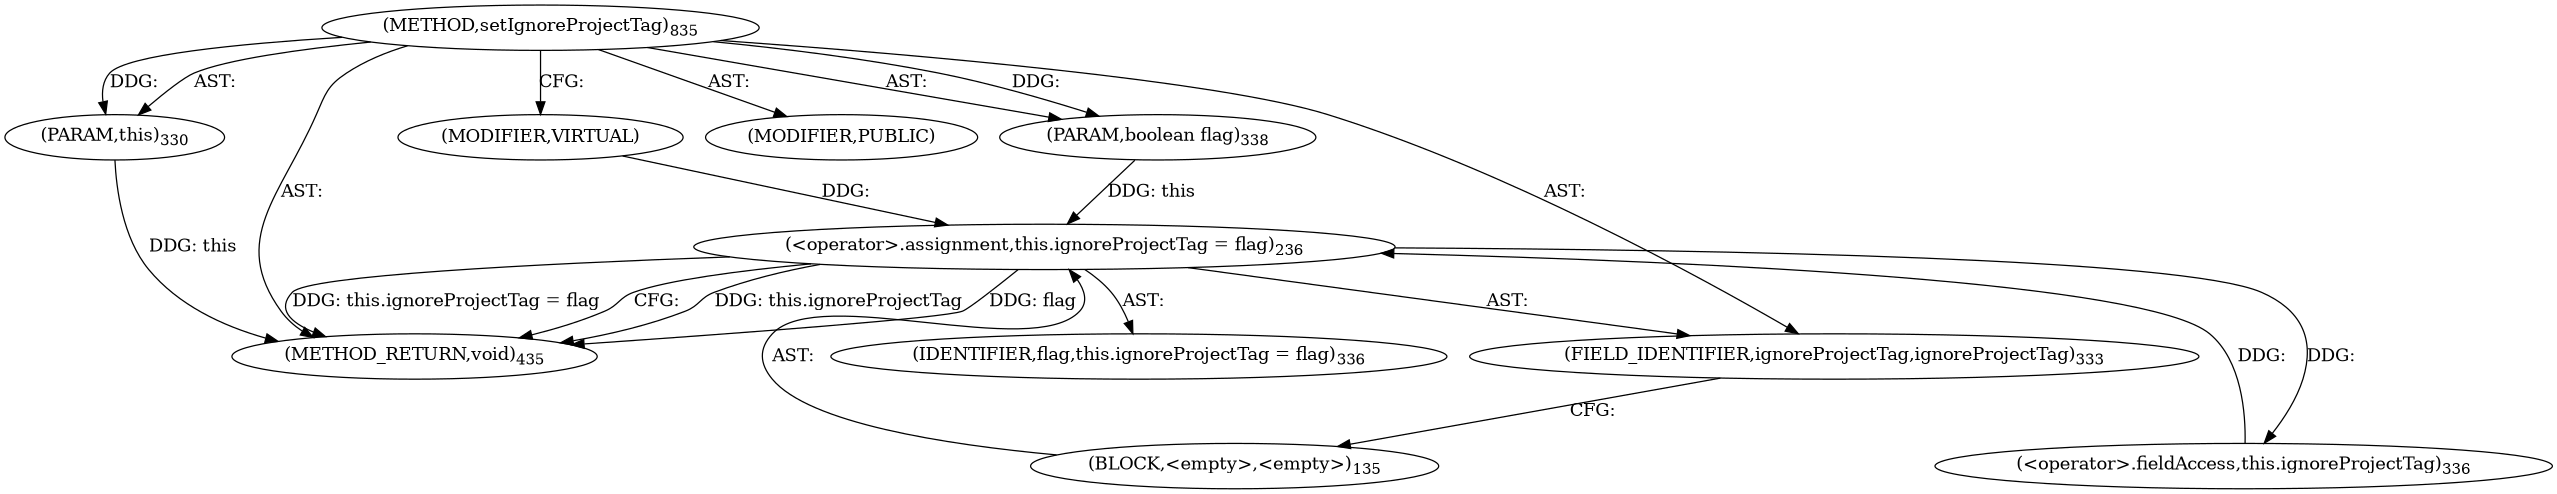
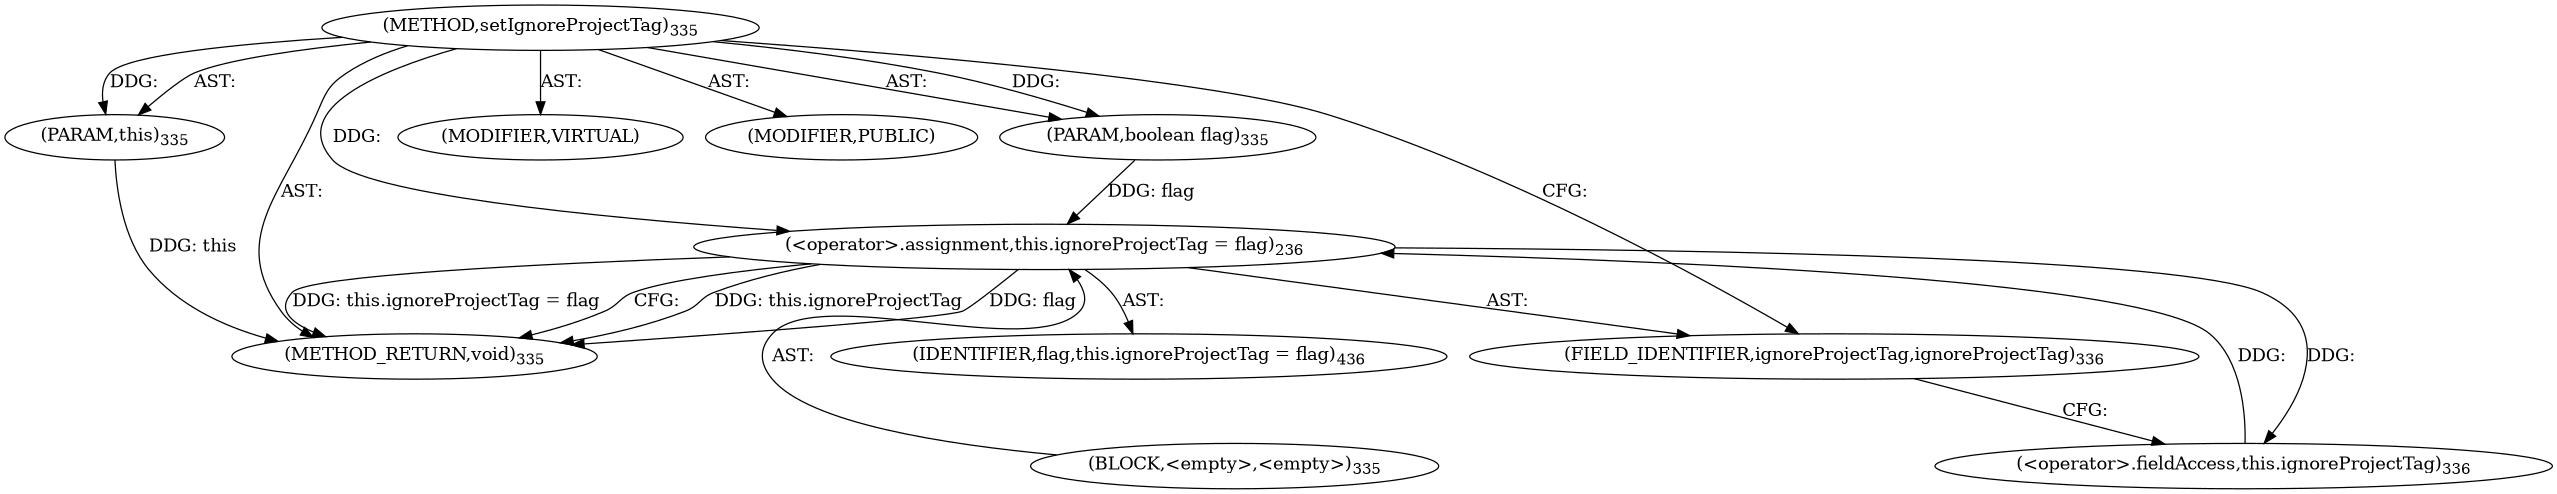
(684, 26) -> (684, 26)
(564, 83) -> (564, 83)
(175, 135) -> (175, 135)
(1255, 135) -> (1255, 135)
(779, 189) -> (454, 196)
(1151, 192) -> (1151, 192)
(1568, 192) -> (1568, 192)
(530, 355) -> (530, 355)
(1351, 355) -> (1351, 355)
(2090, 355) -> (2090, 355)
(1535, 411) -> (2033, 410)
(1367, 464) -> (1367, 464)
